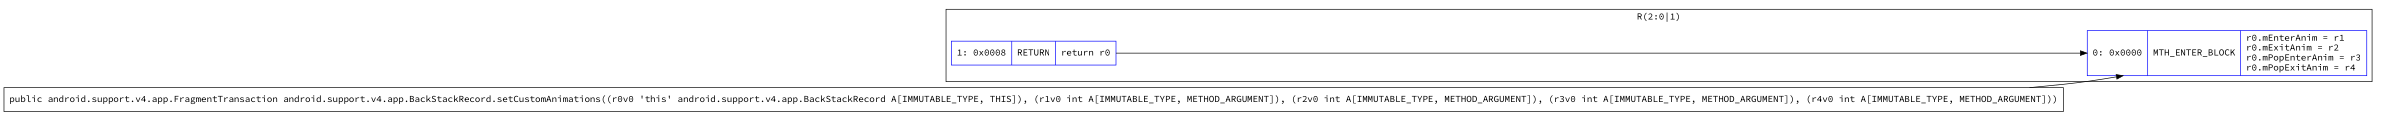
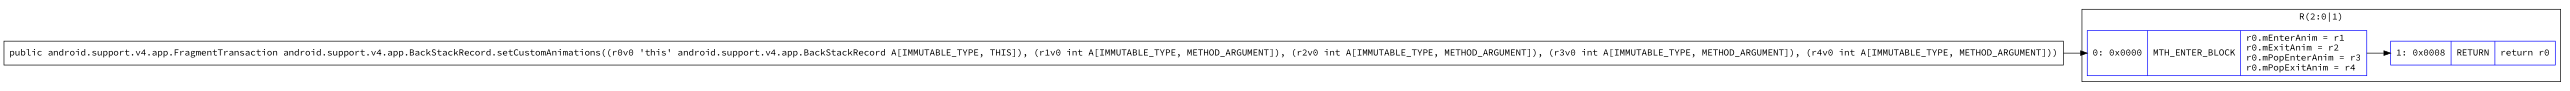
(1598, 53) -> (2375, 53)
